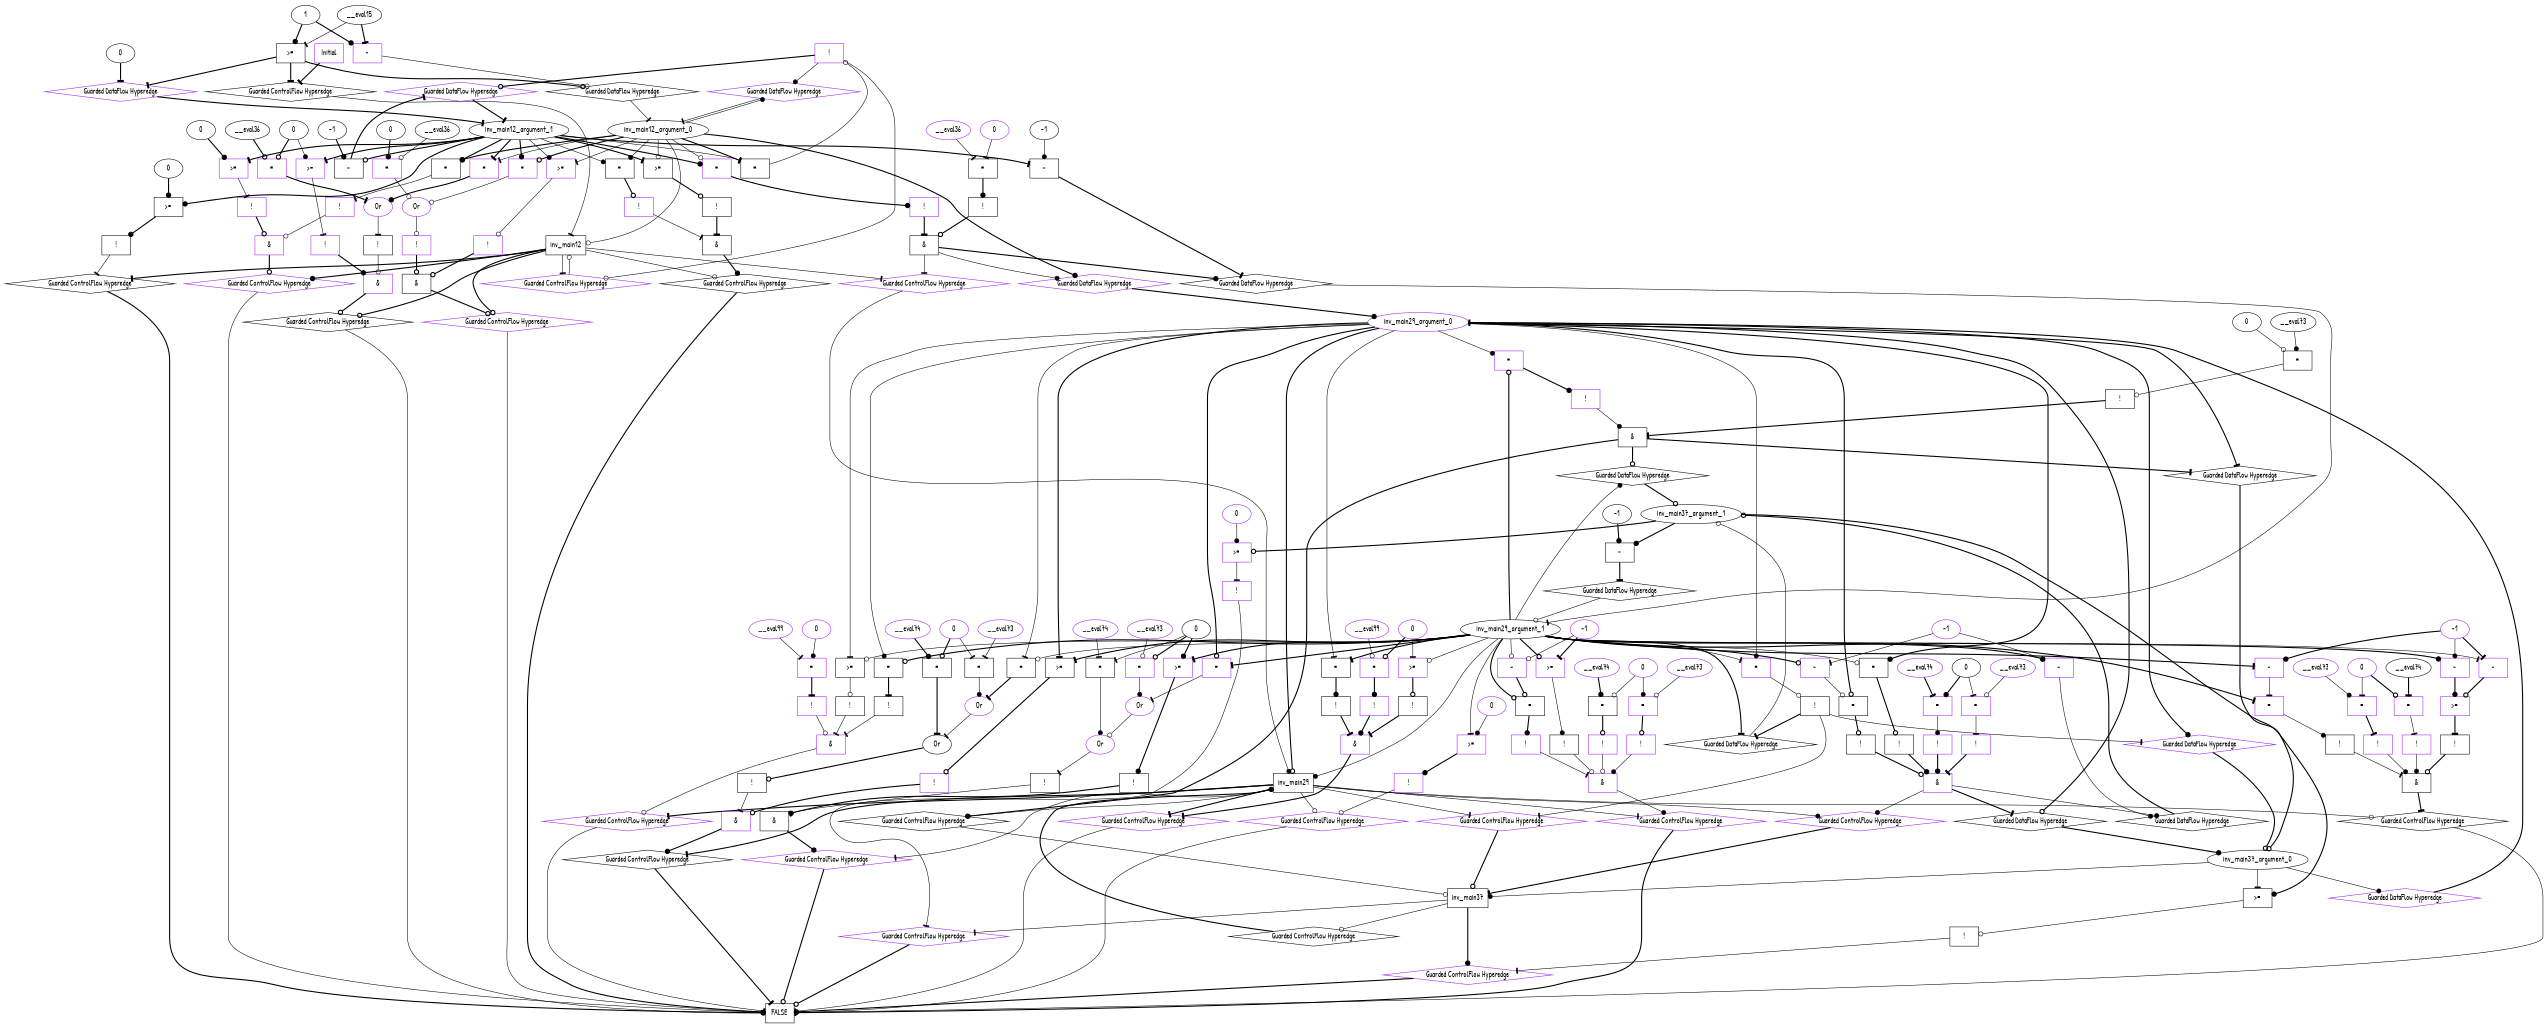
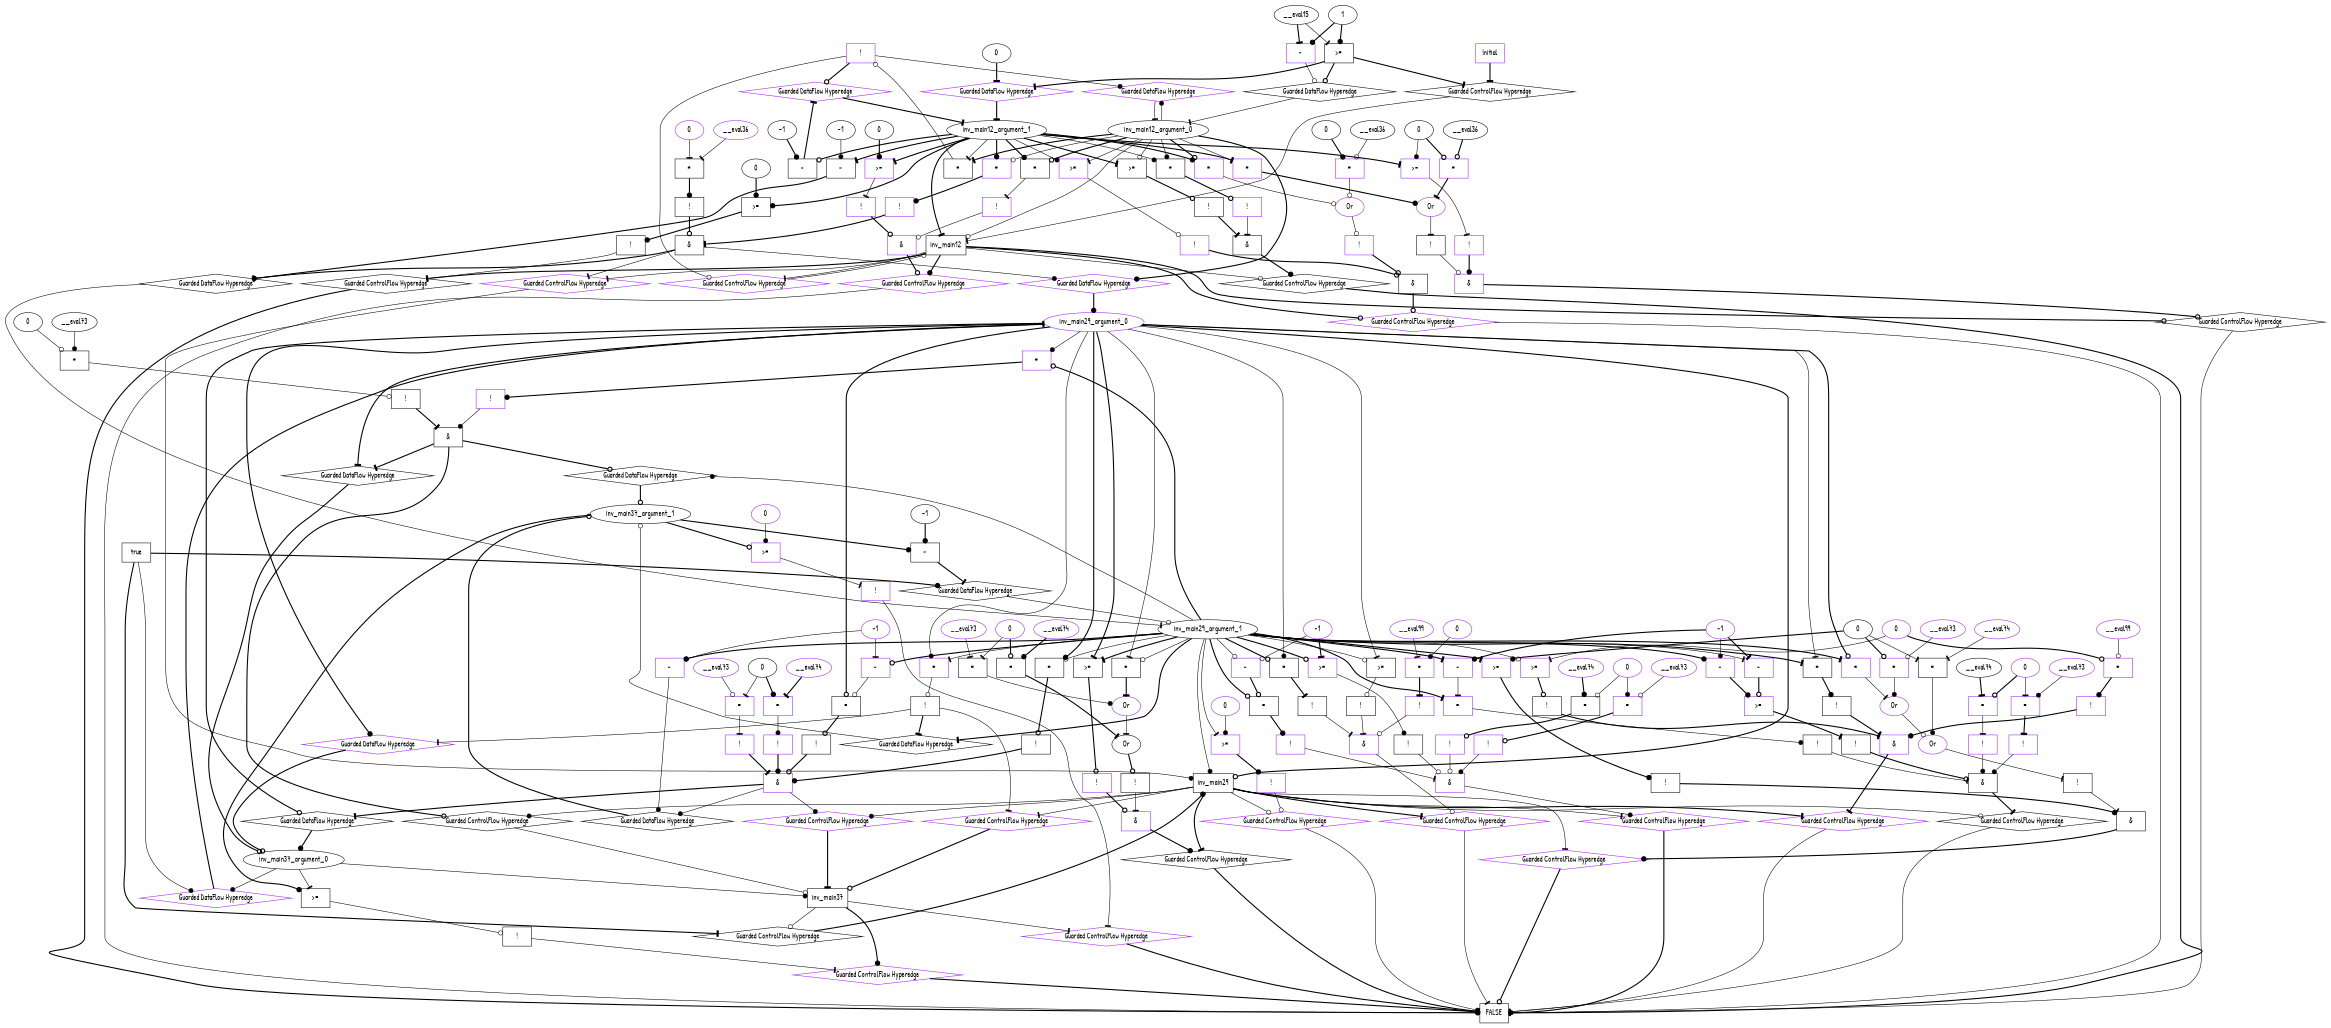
none -> (932, 178)
none -> (136, 553)
